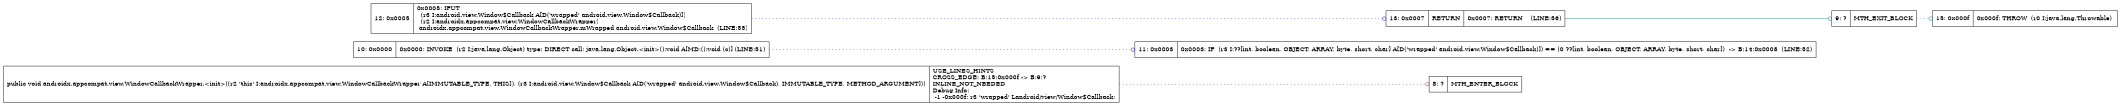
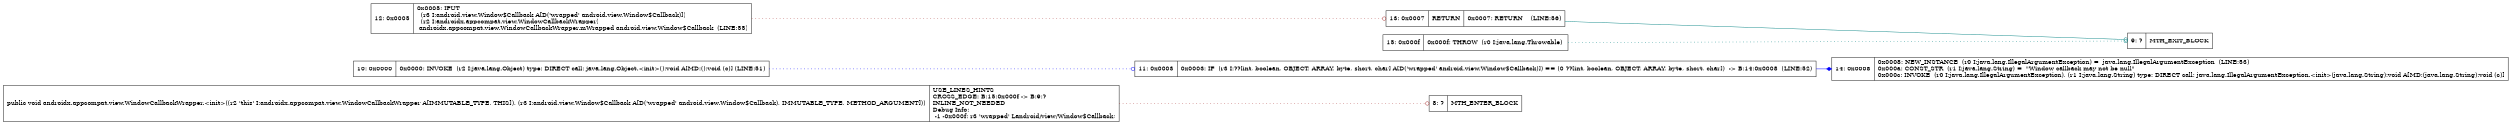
(1067, 19) -> (1067, 19)
(1923, 19) -> (1846, 42)
none -> (2170, 69)
